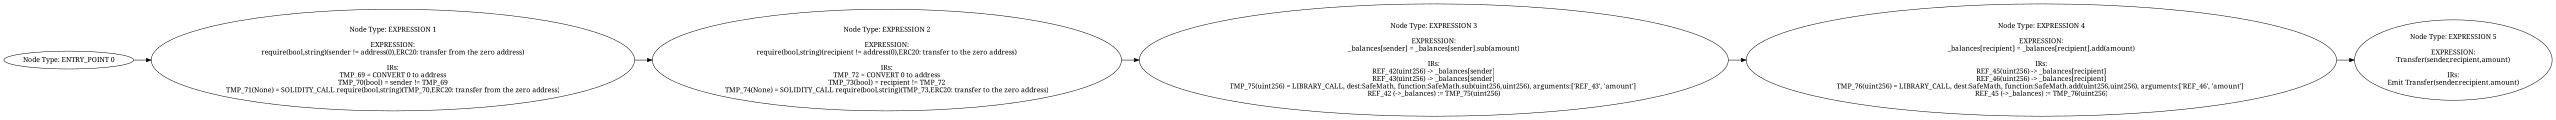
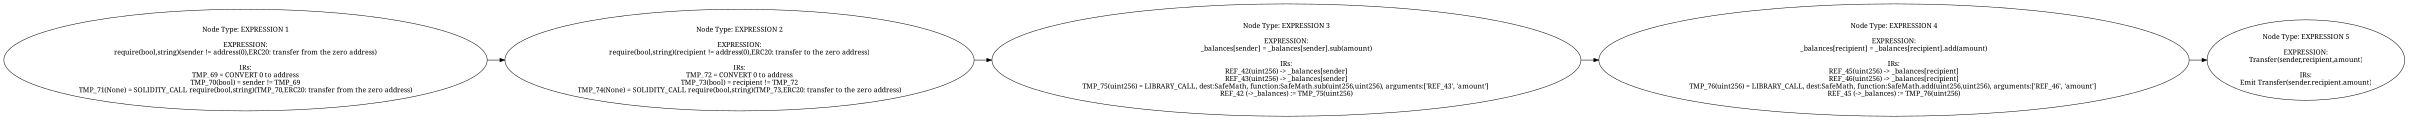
(69, 60) -> none
